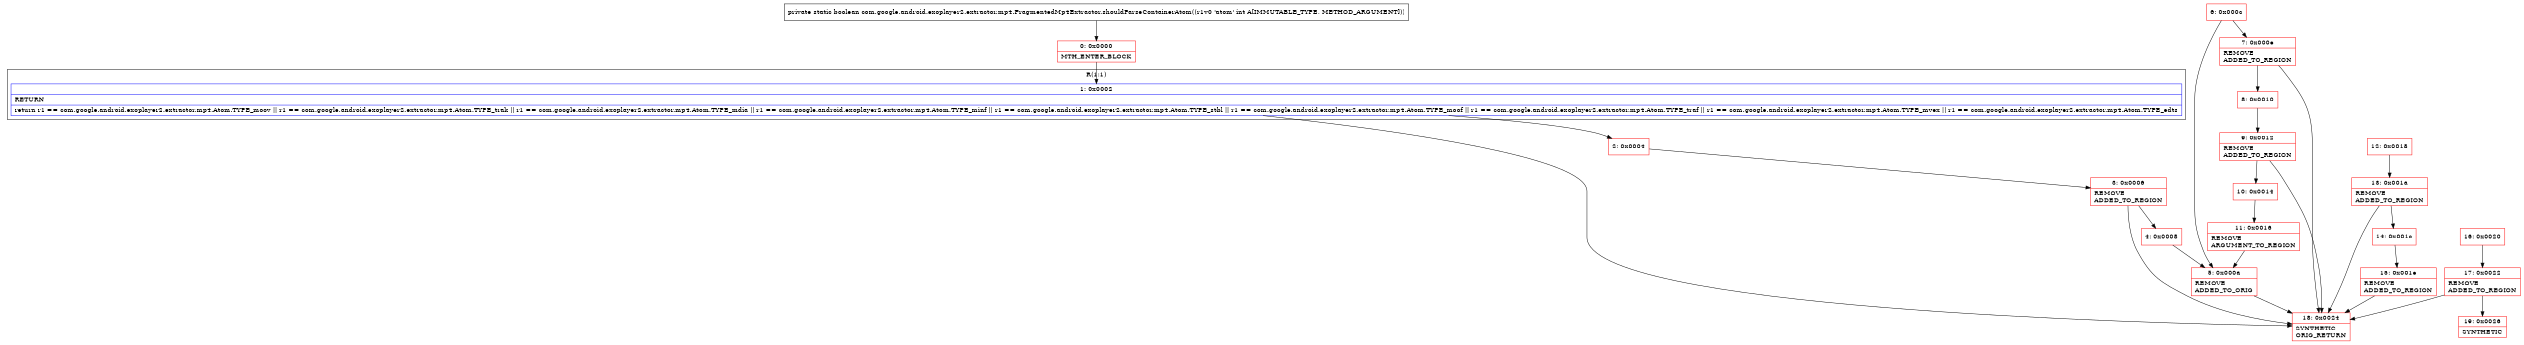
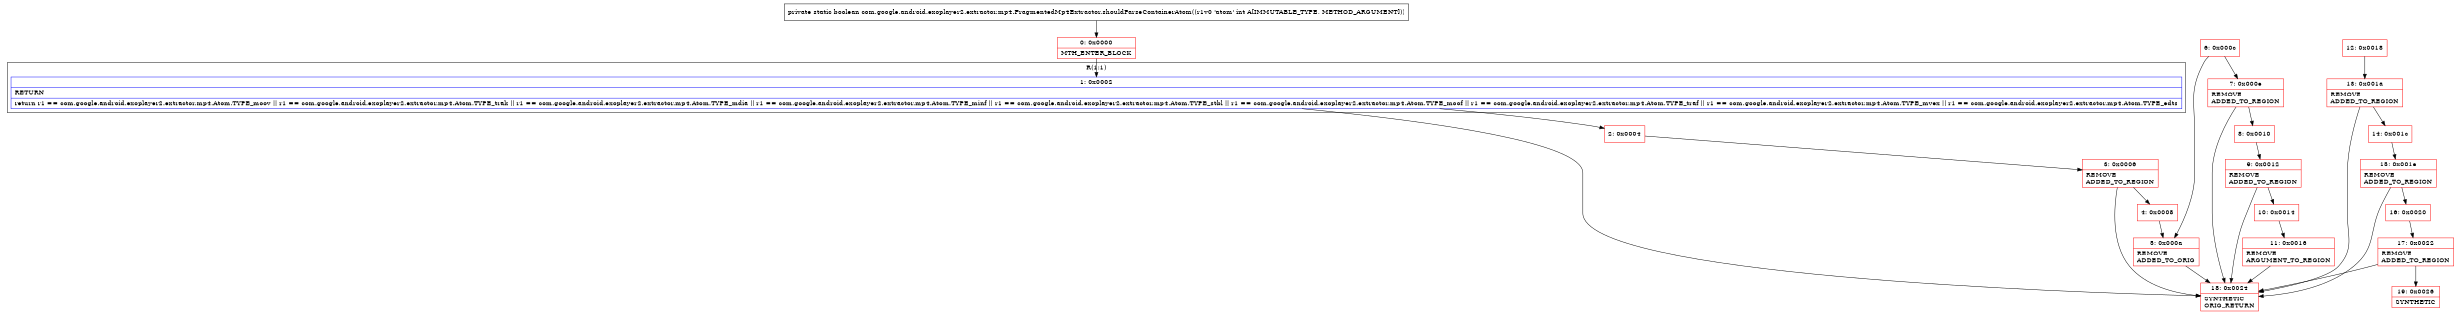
none -> (2403, 194)
(2240, 257) -> (2261, 273)
